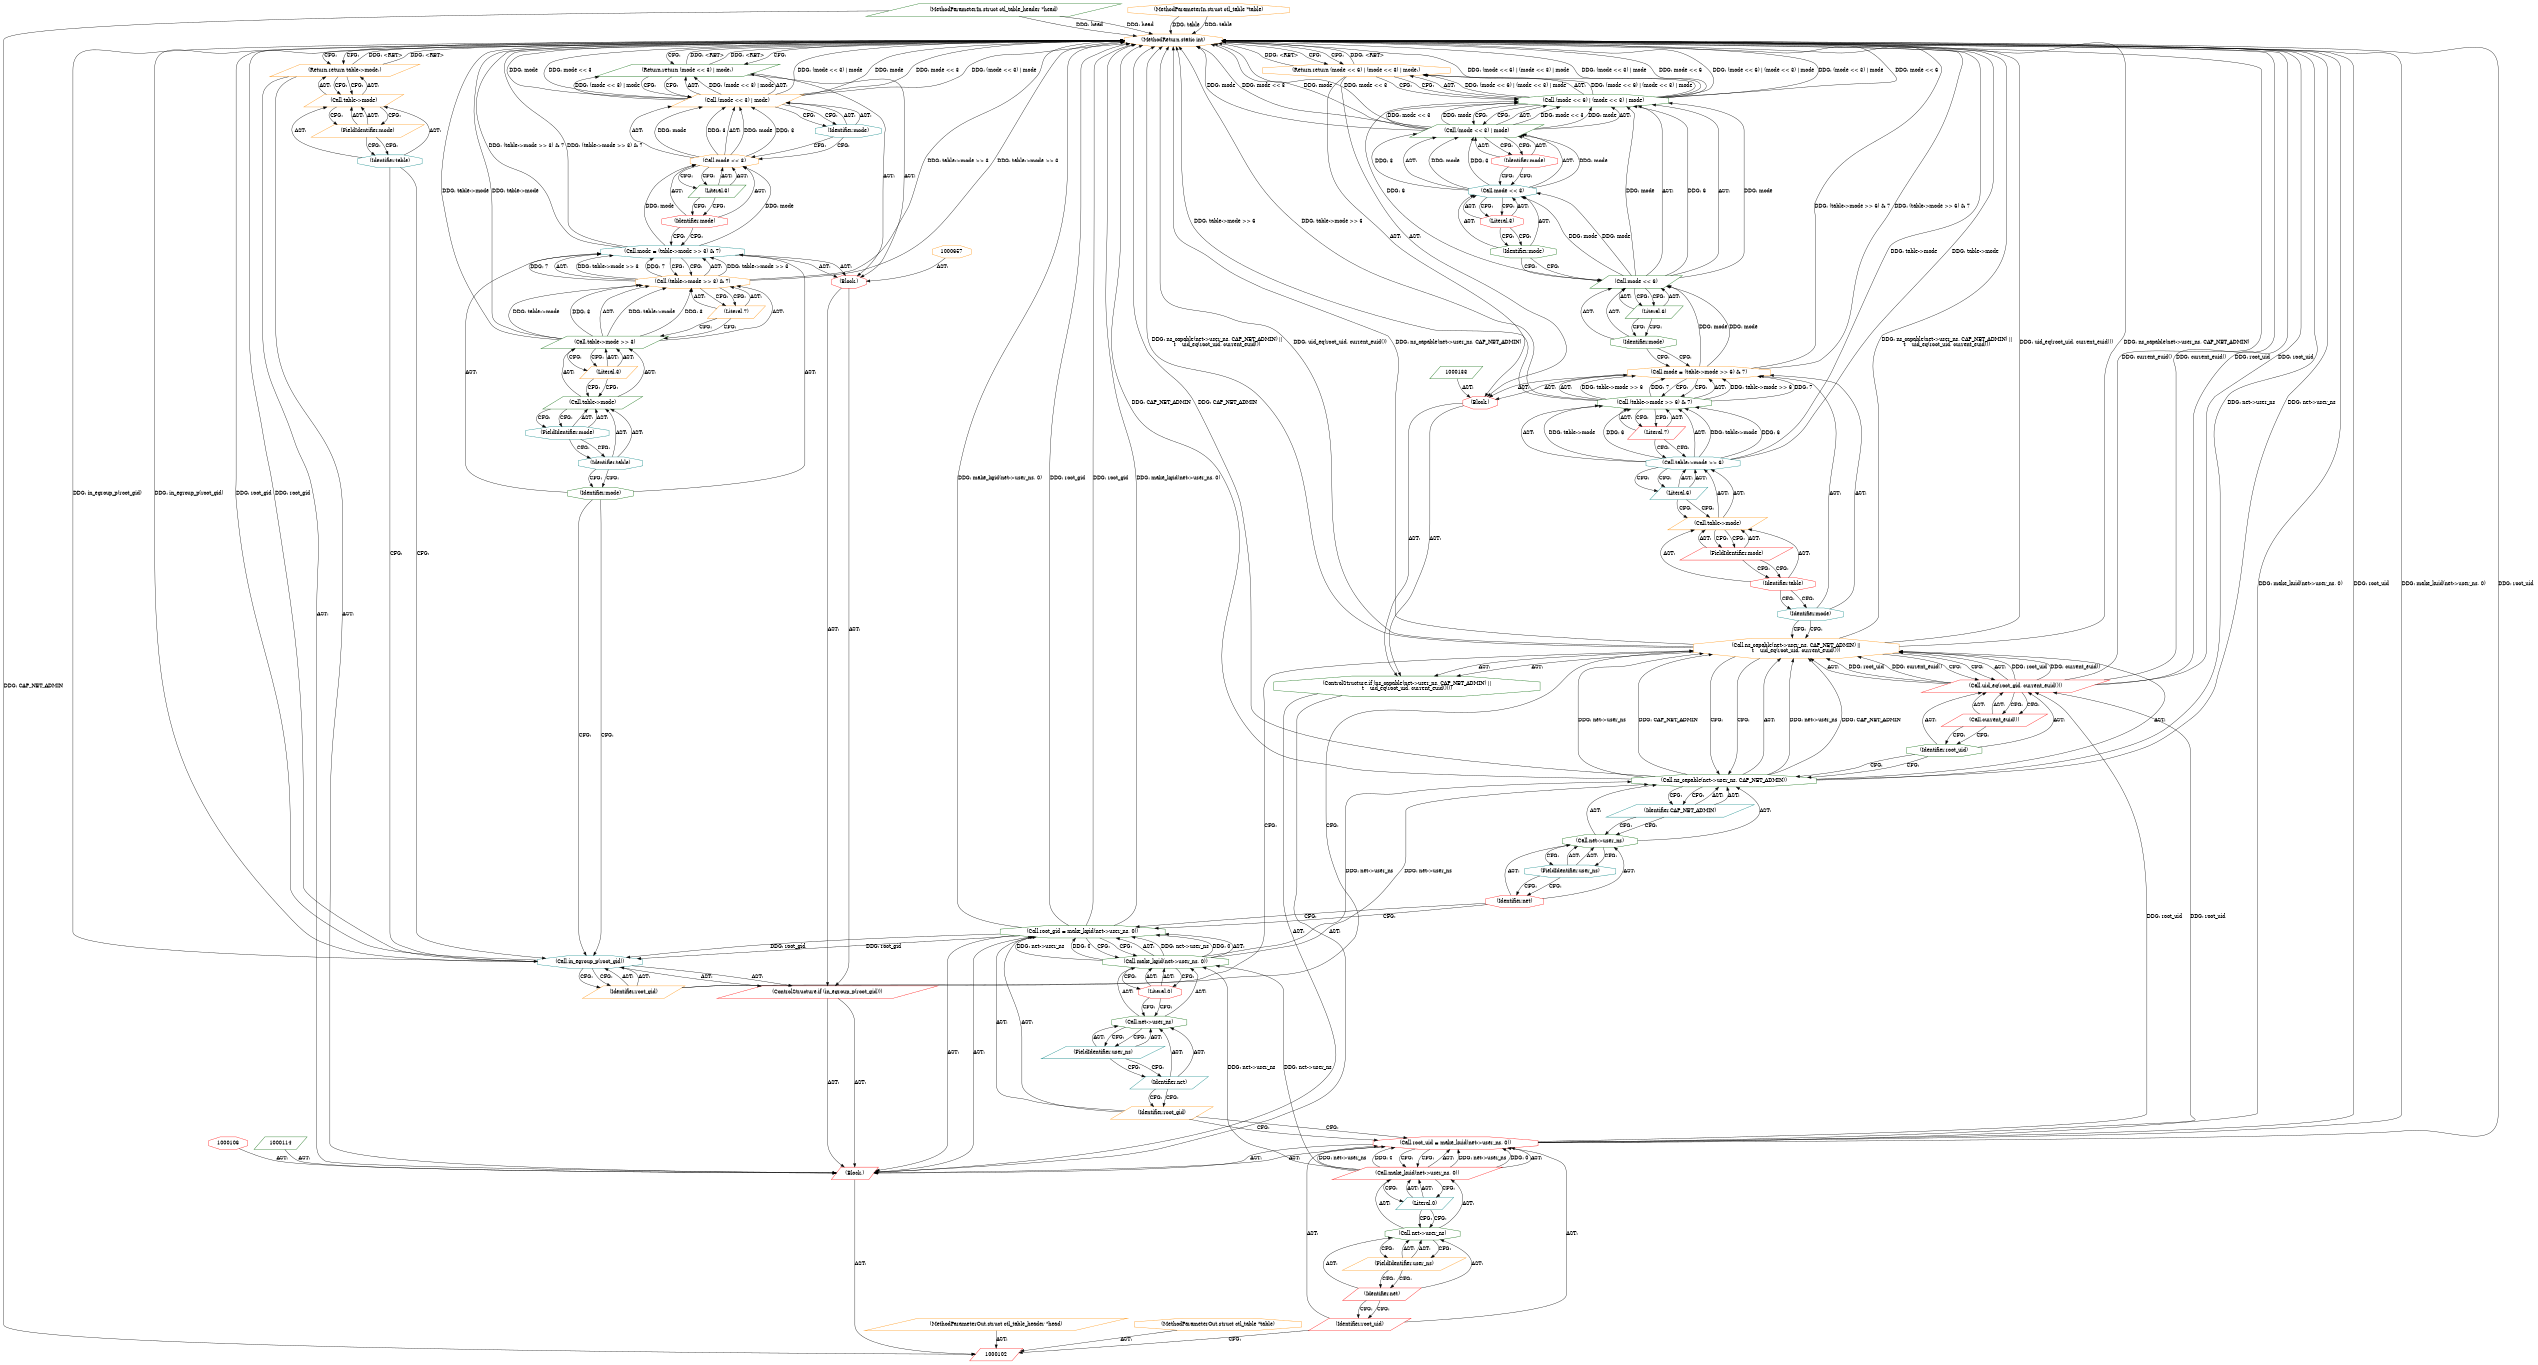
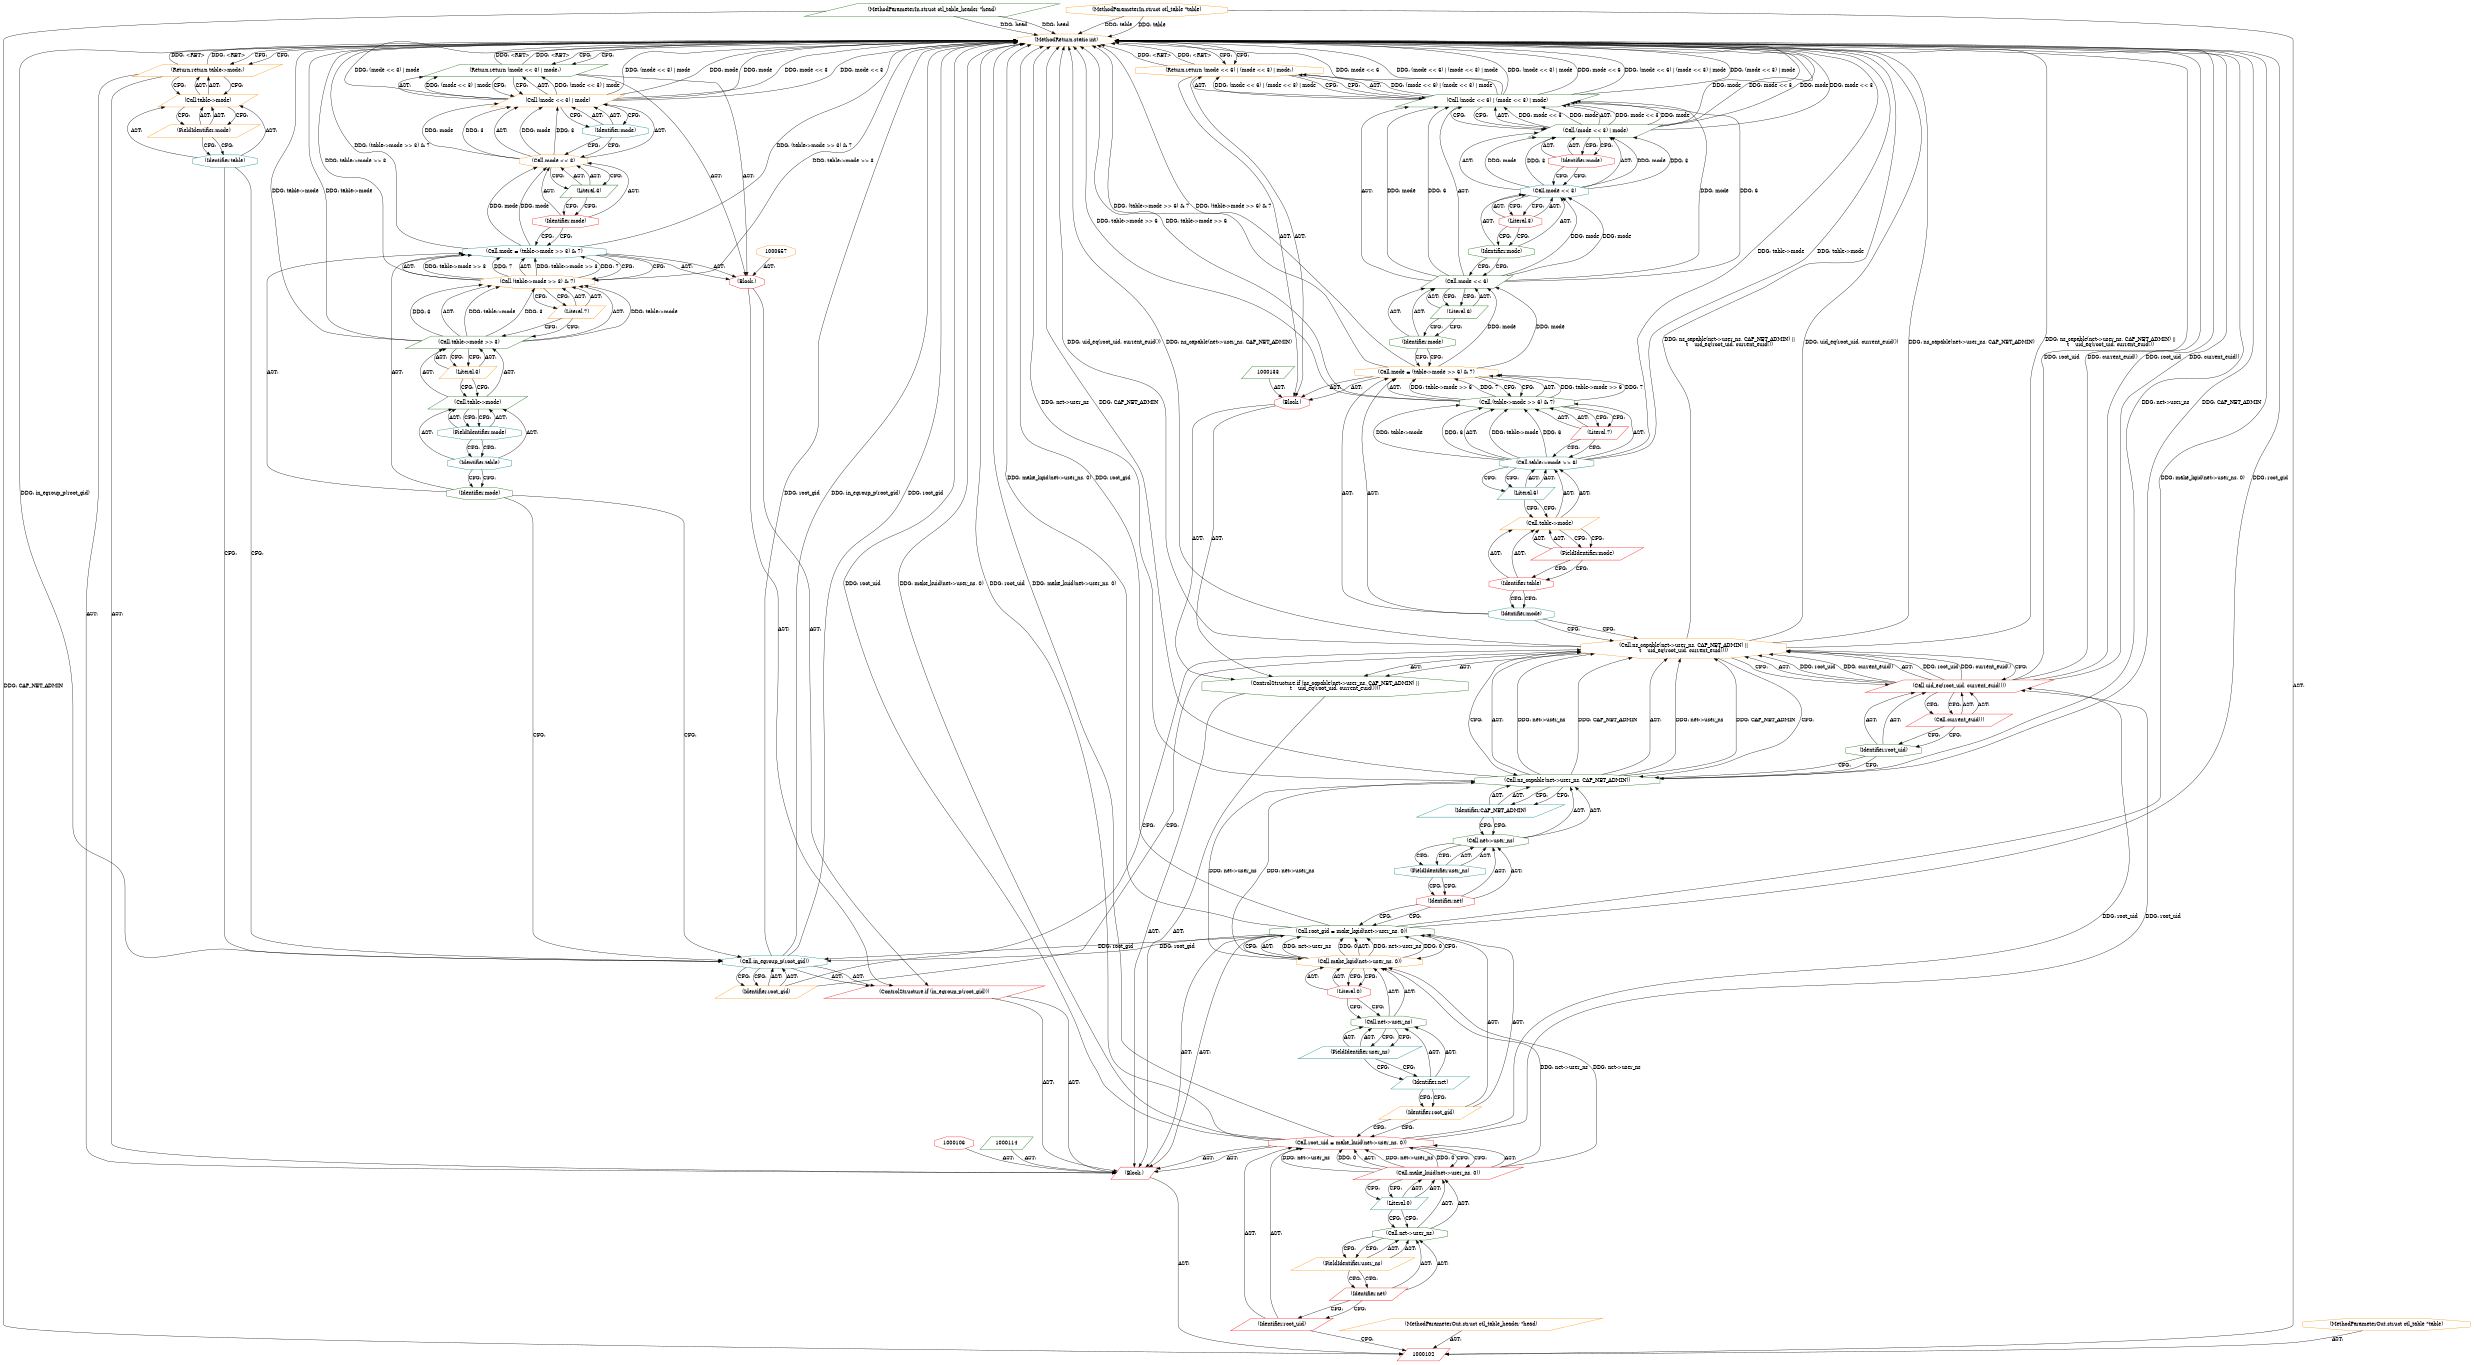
(1593, 101) -> (1497, 101)
none -> (2293, 572)
(2016, 686) -> (1959, 686)
(1166, 962) -> (1360, 962)
